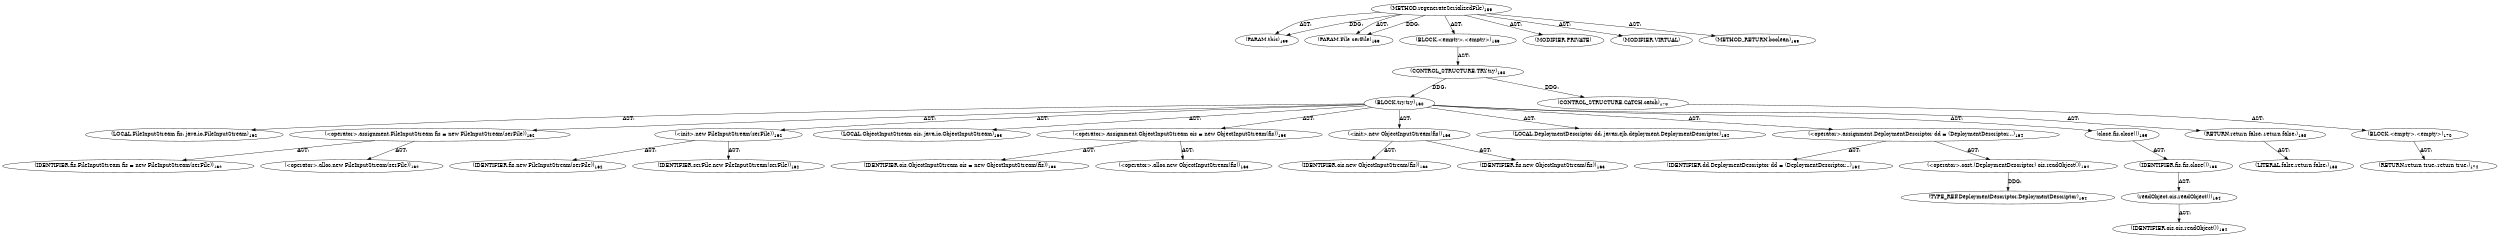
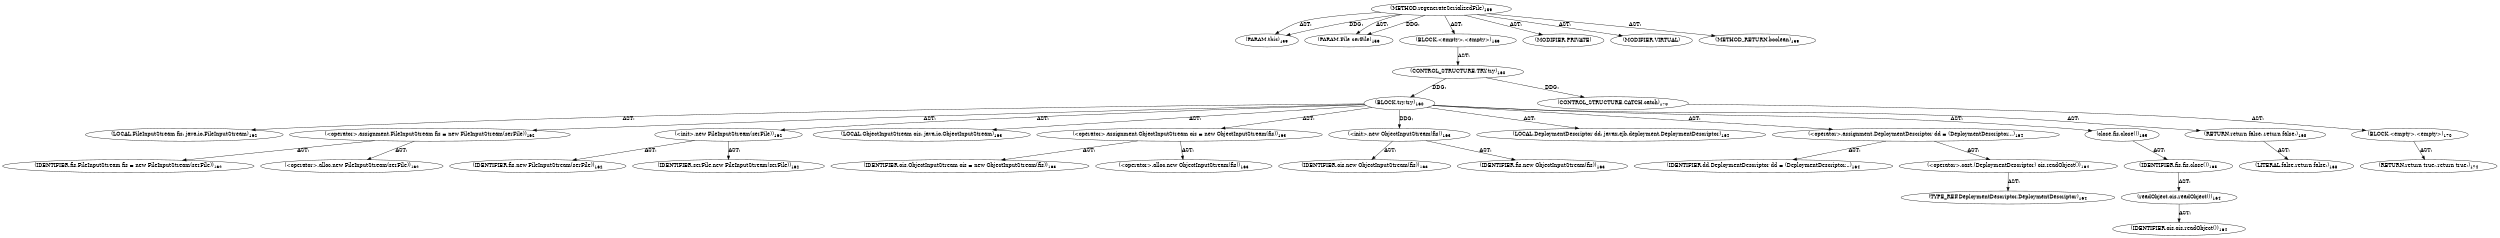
(1406, 119) -> (1407, 119)
(2016, 182) -> (2015, 182)
